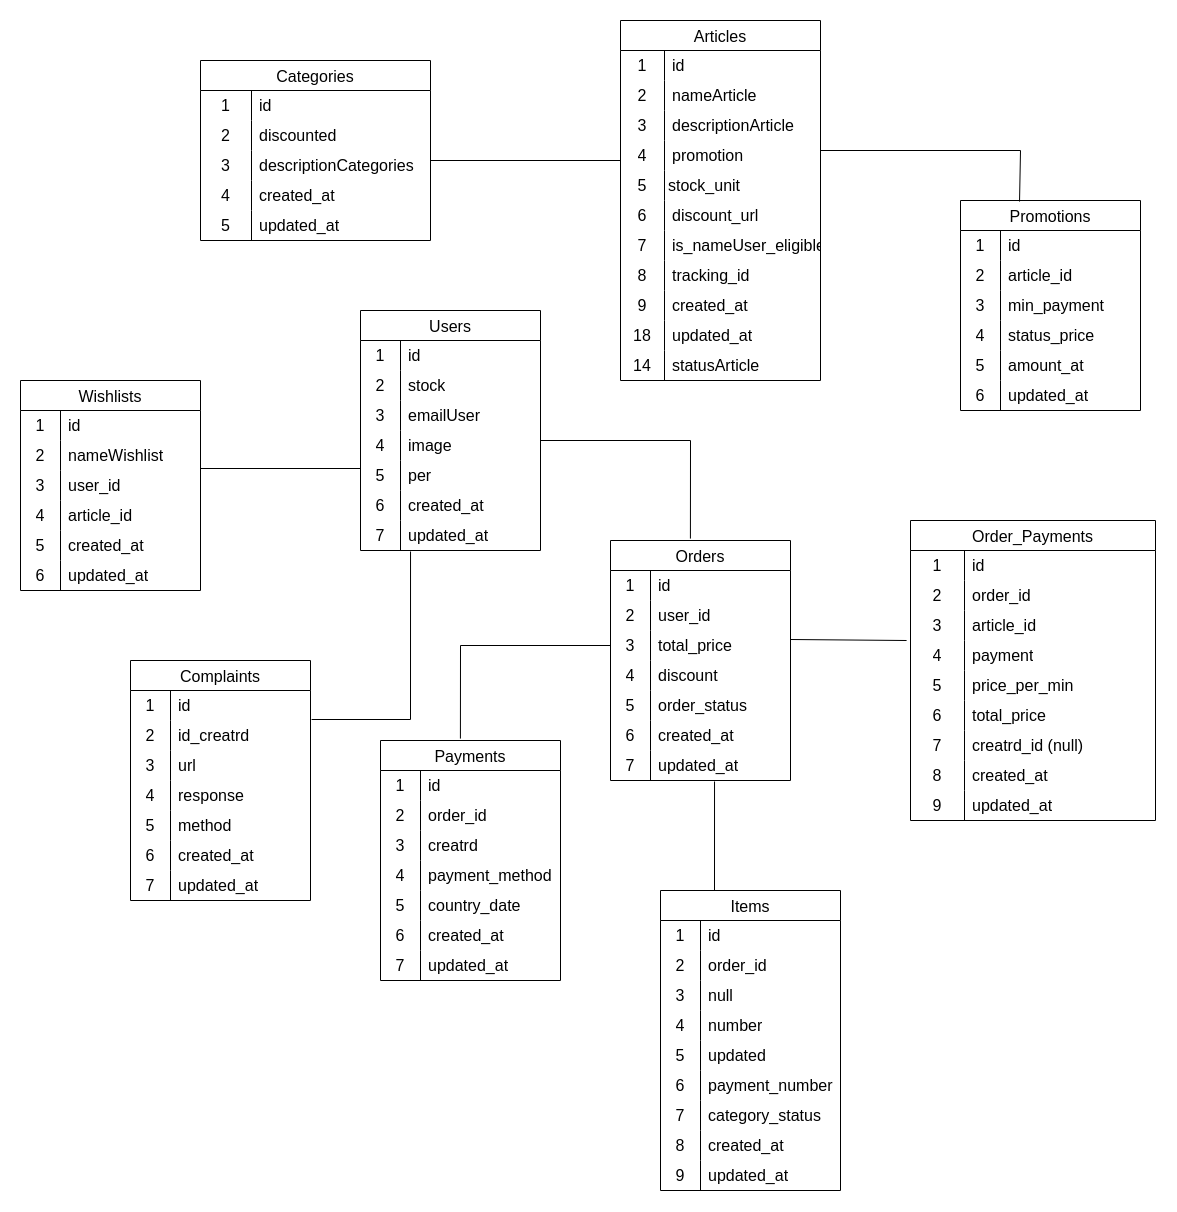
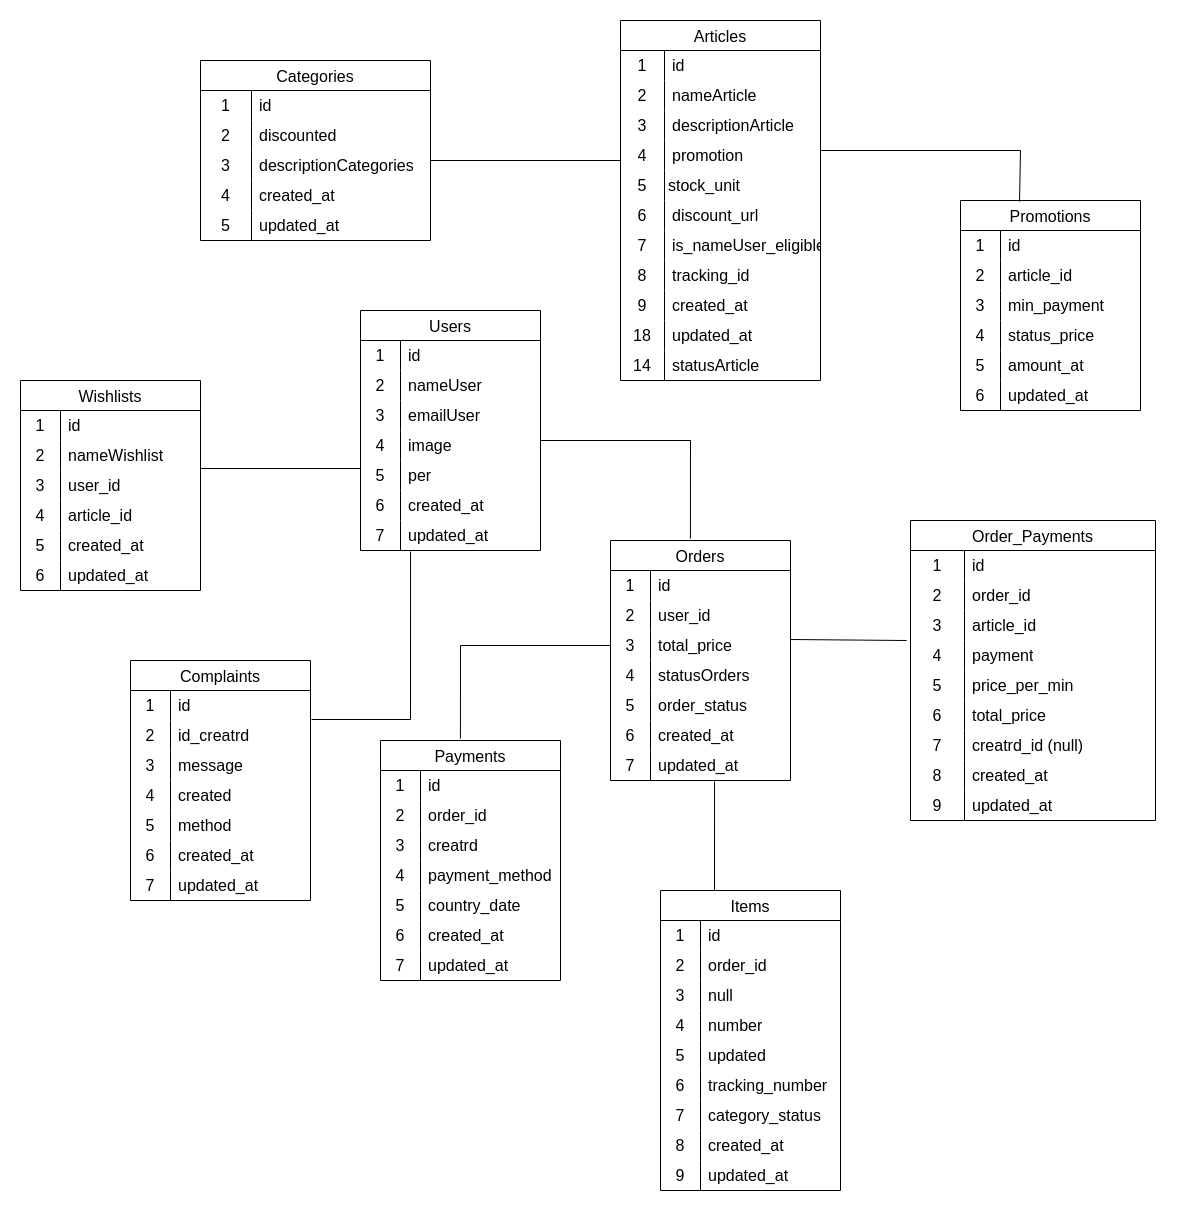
(431, 386) -> (444, 386)
(692, 676) -> (712, 676)
(190, 766) -> (210, 766)
(214, 796) -> (210, 796)
(771, 1086) -> (774, 1086)
